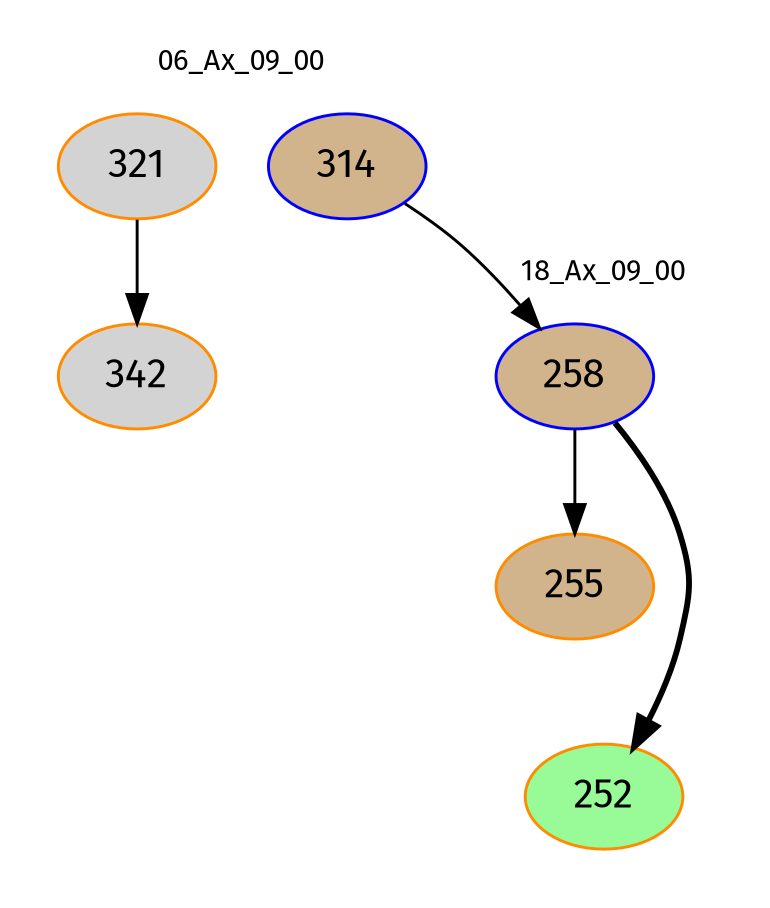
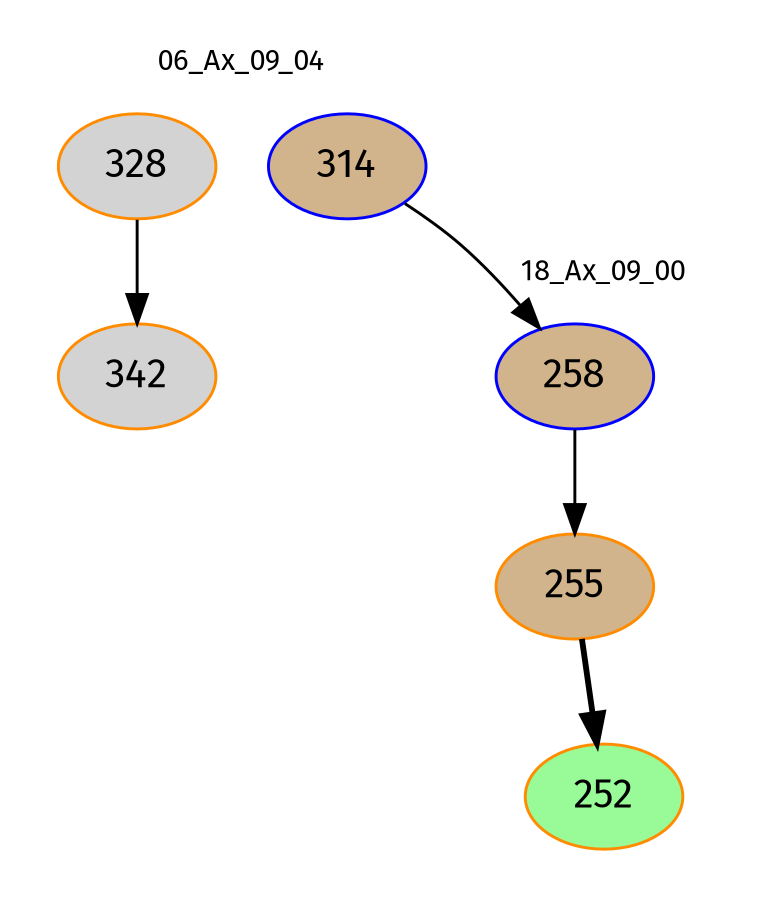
(242, 63) -> (242, 63)
(137, 166) -> (137, 166)
(688, 566) -> (587, 676)
